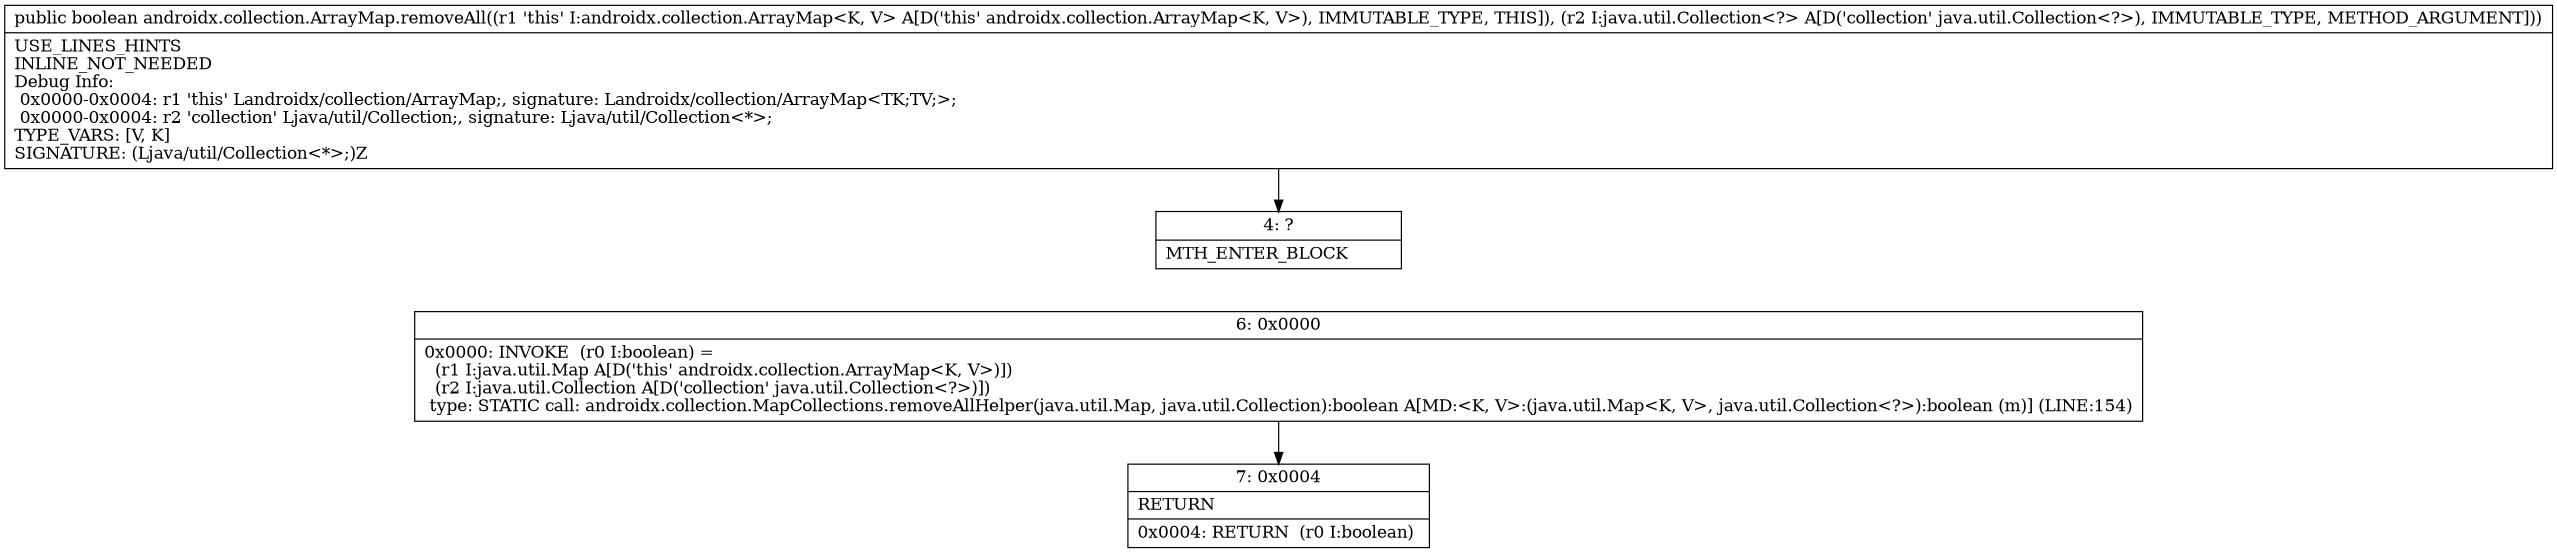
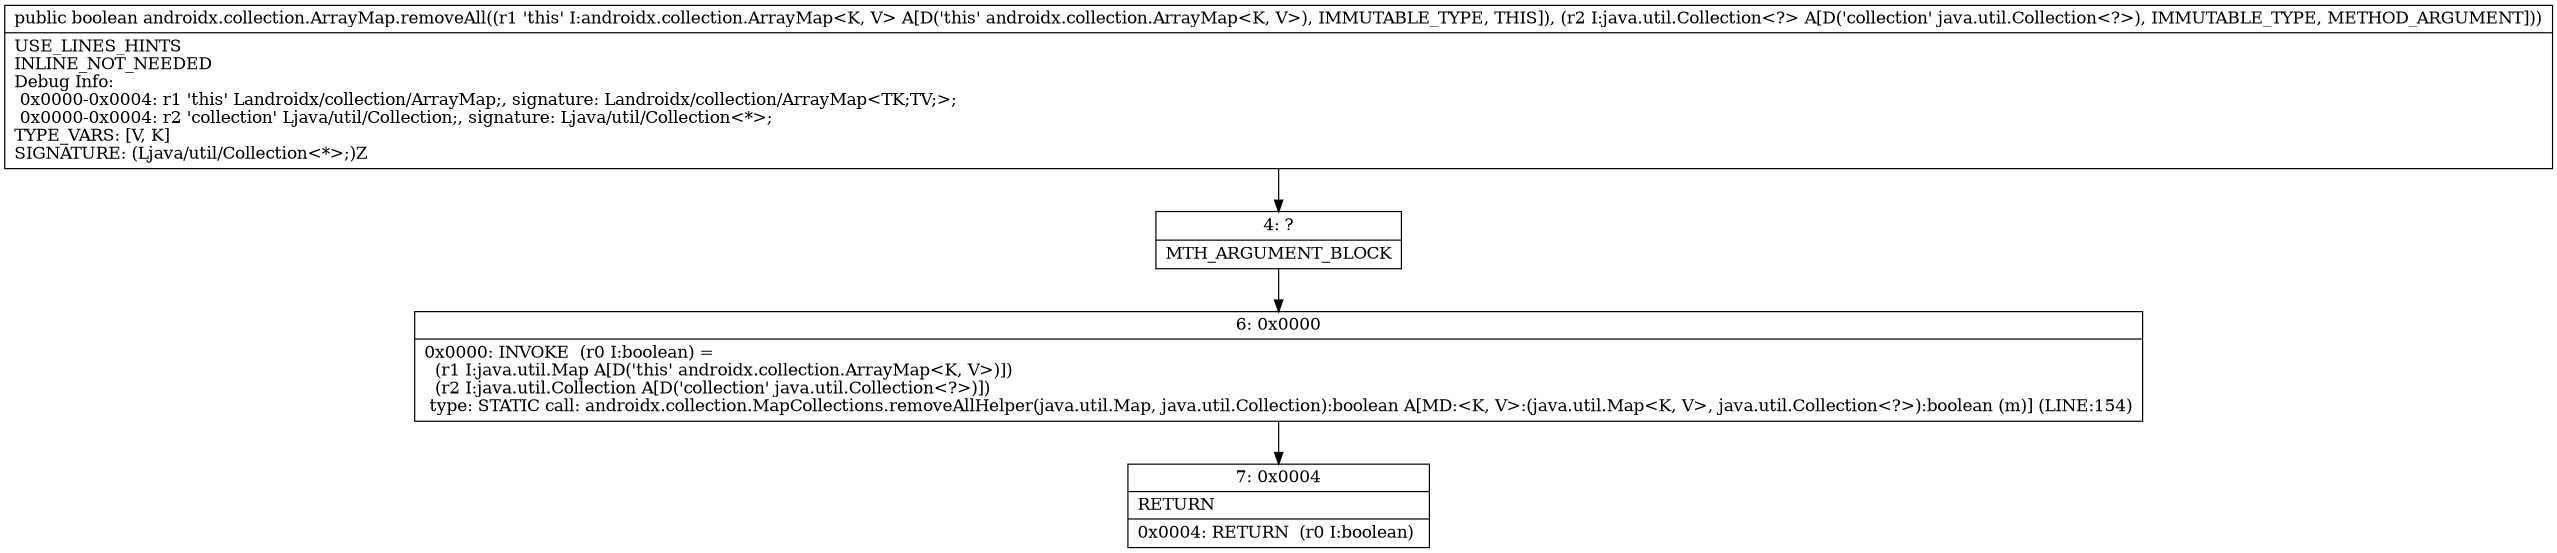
(1257, 254) -> (1279, 254)
none -> (1279, 284)
